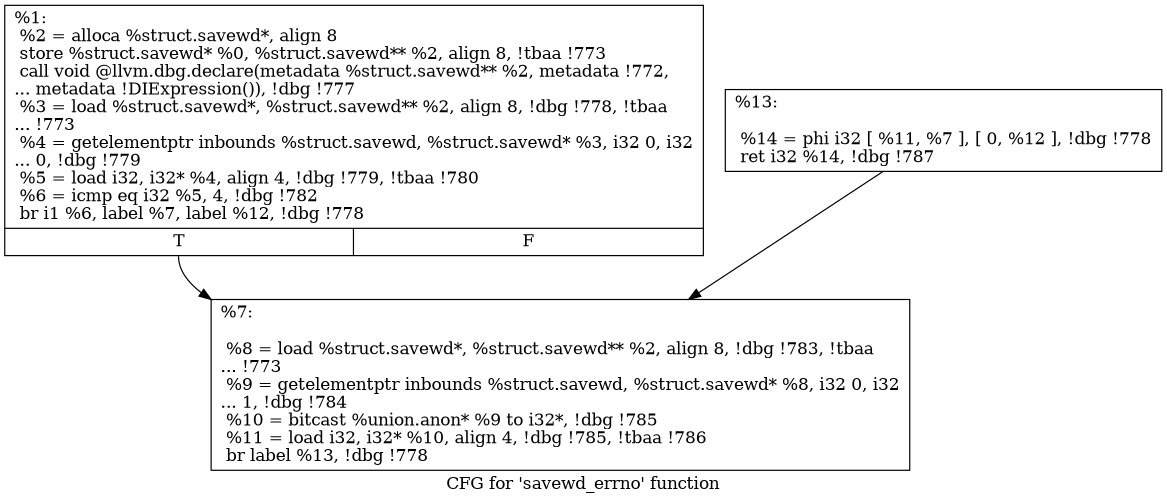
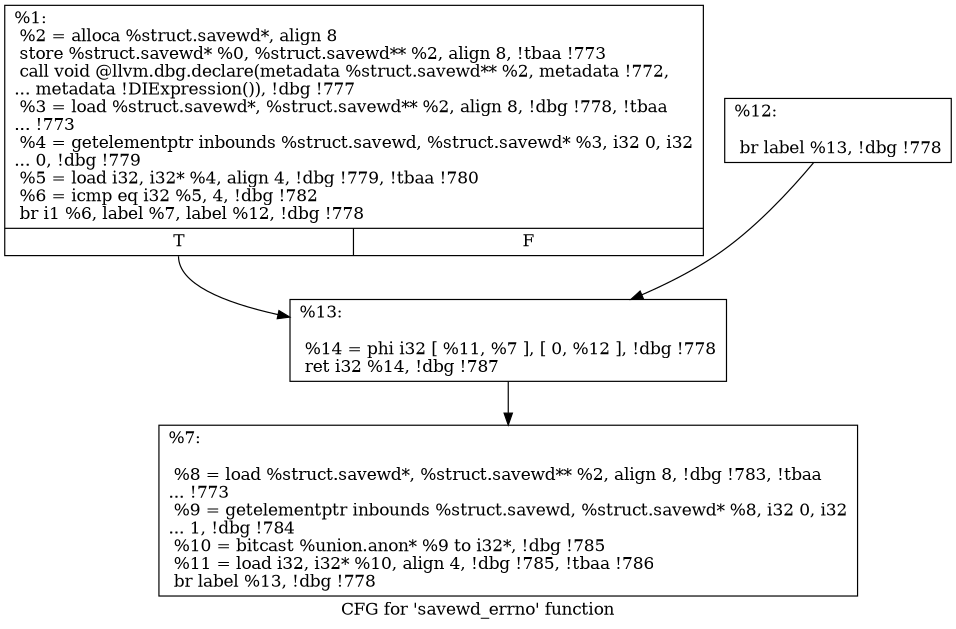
none -> (838, 130)
(186, 277) -> (220, 297)
